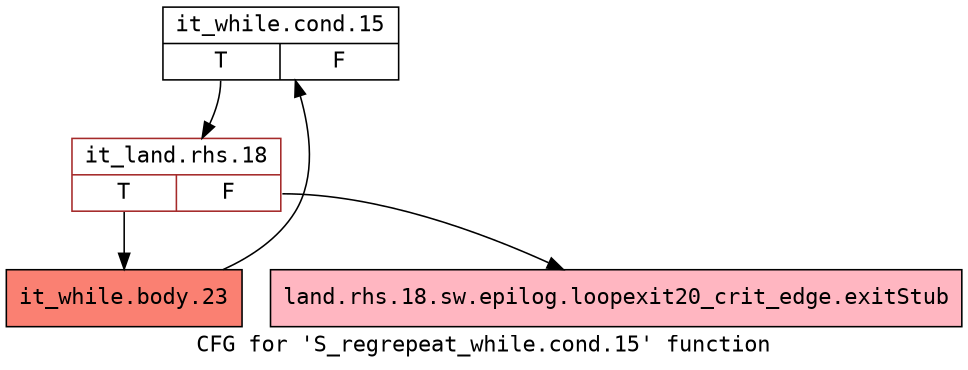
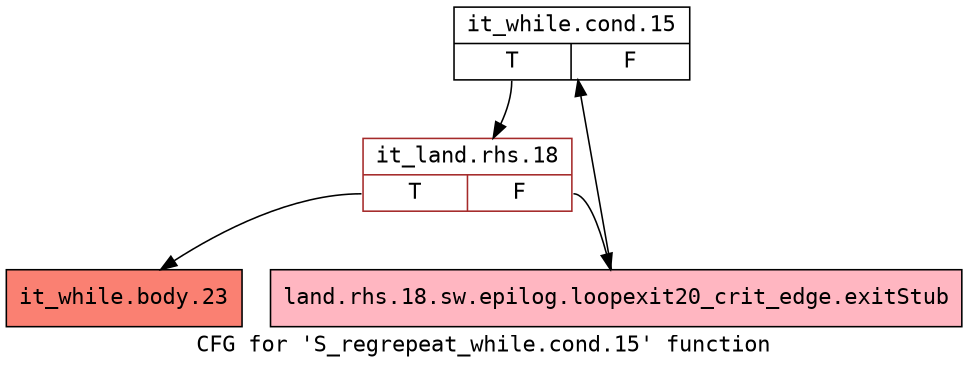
(299, 205) -> (596, 183)
